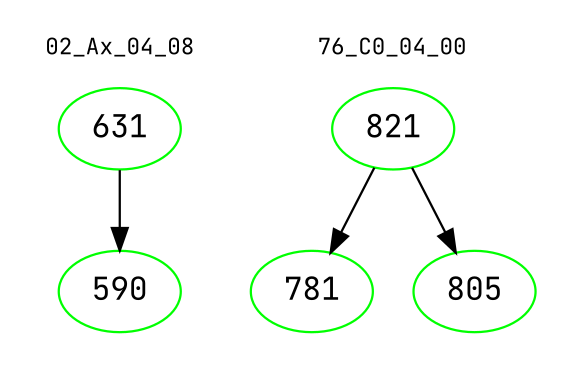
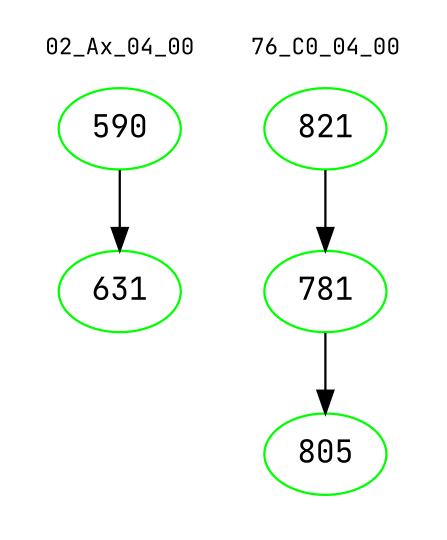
(121, 49) -> (121, 49)
(120, 199) -> (120, 199)
(429, 200) -> (325, 362)
